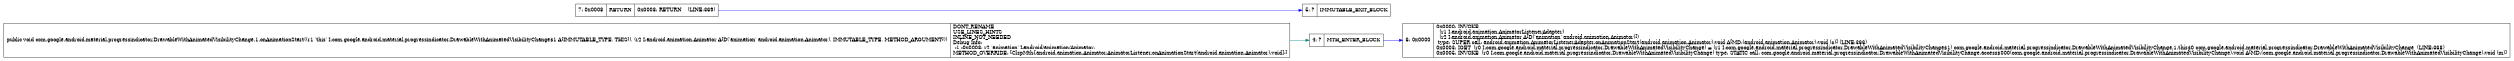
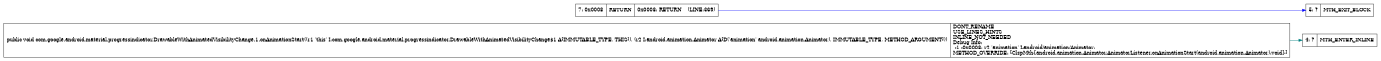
(1354, 10) -> (1347, 10)
(1354, 40) -> (1347, 40)
(1956, 40) -> none
